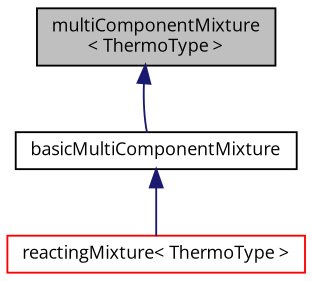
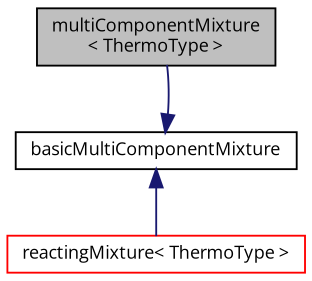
(144, 108) -> (169, 90)
